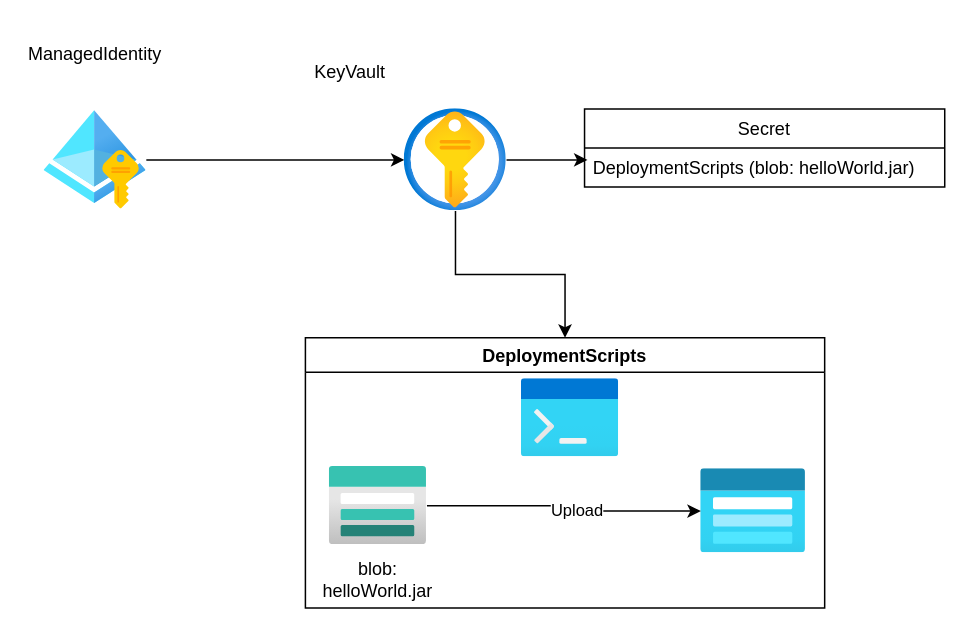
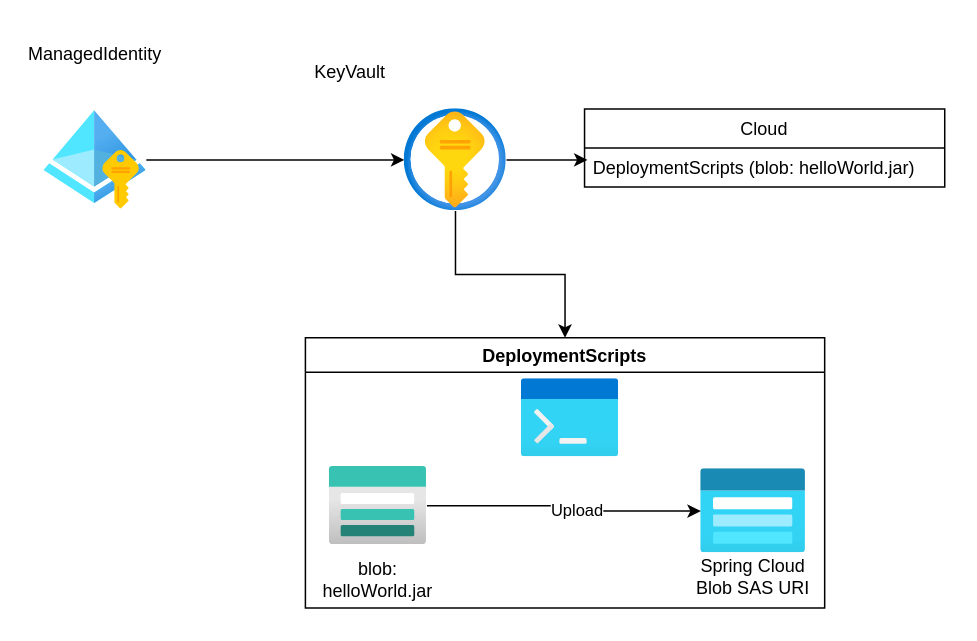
(764, 129) -> (764, 129)
none -> (753, 577)
